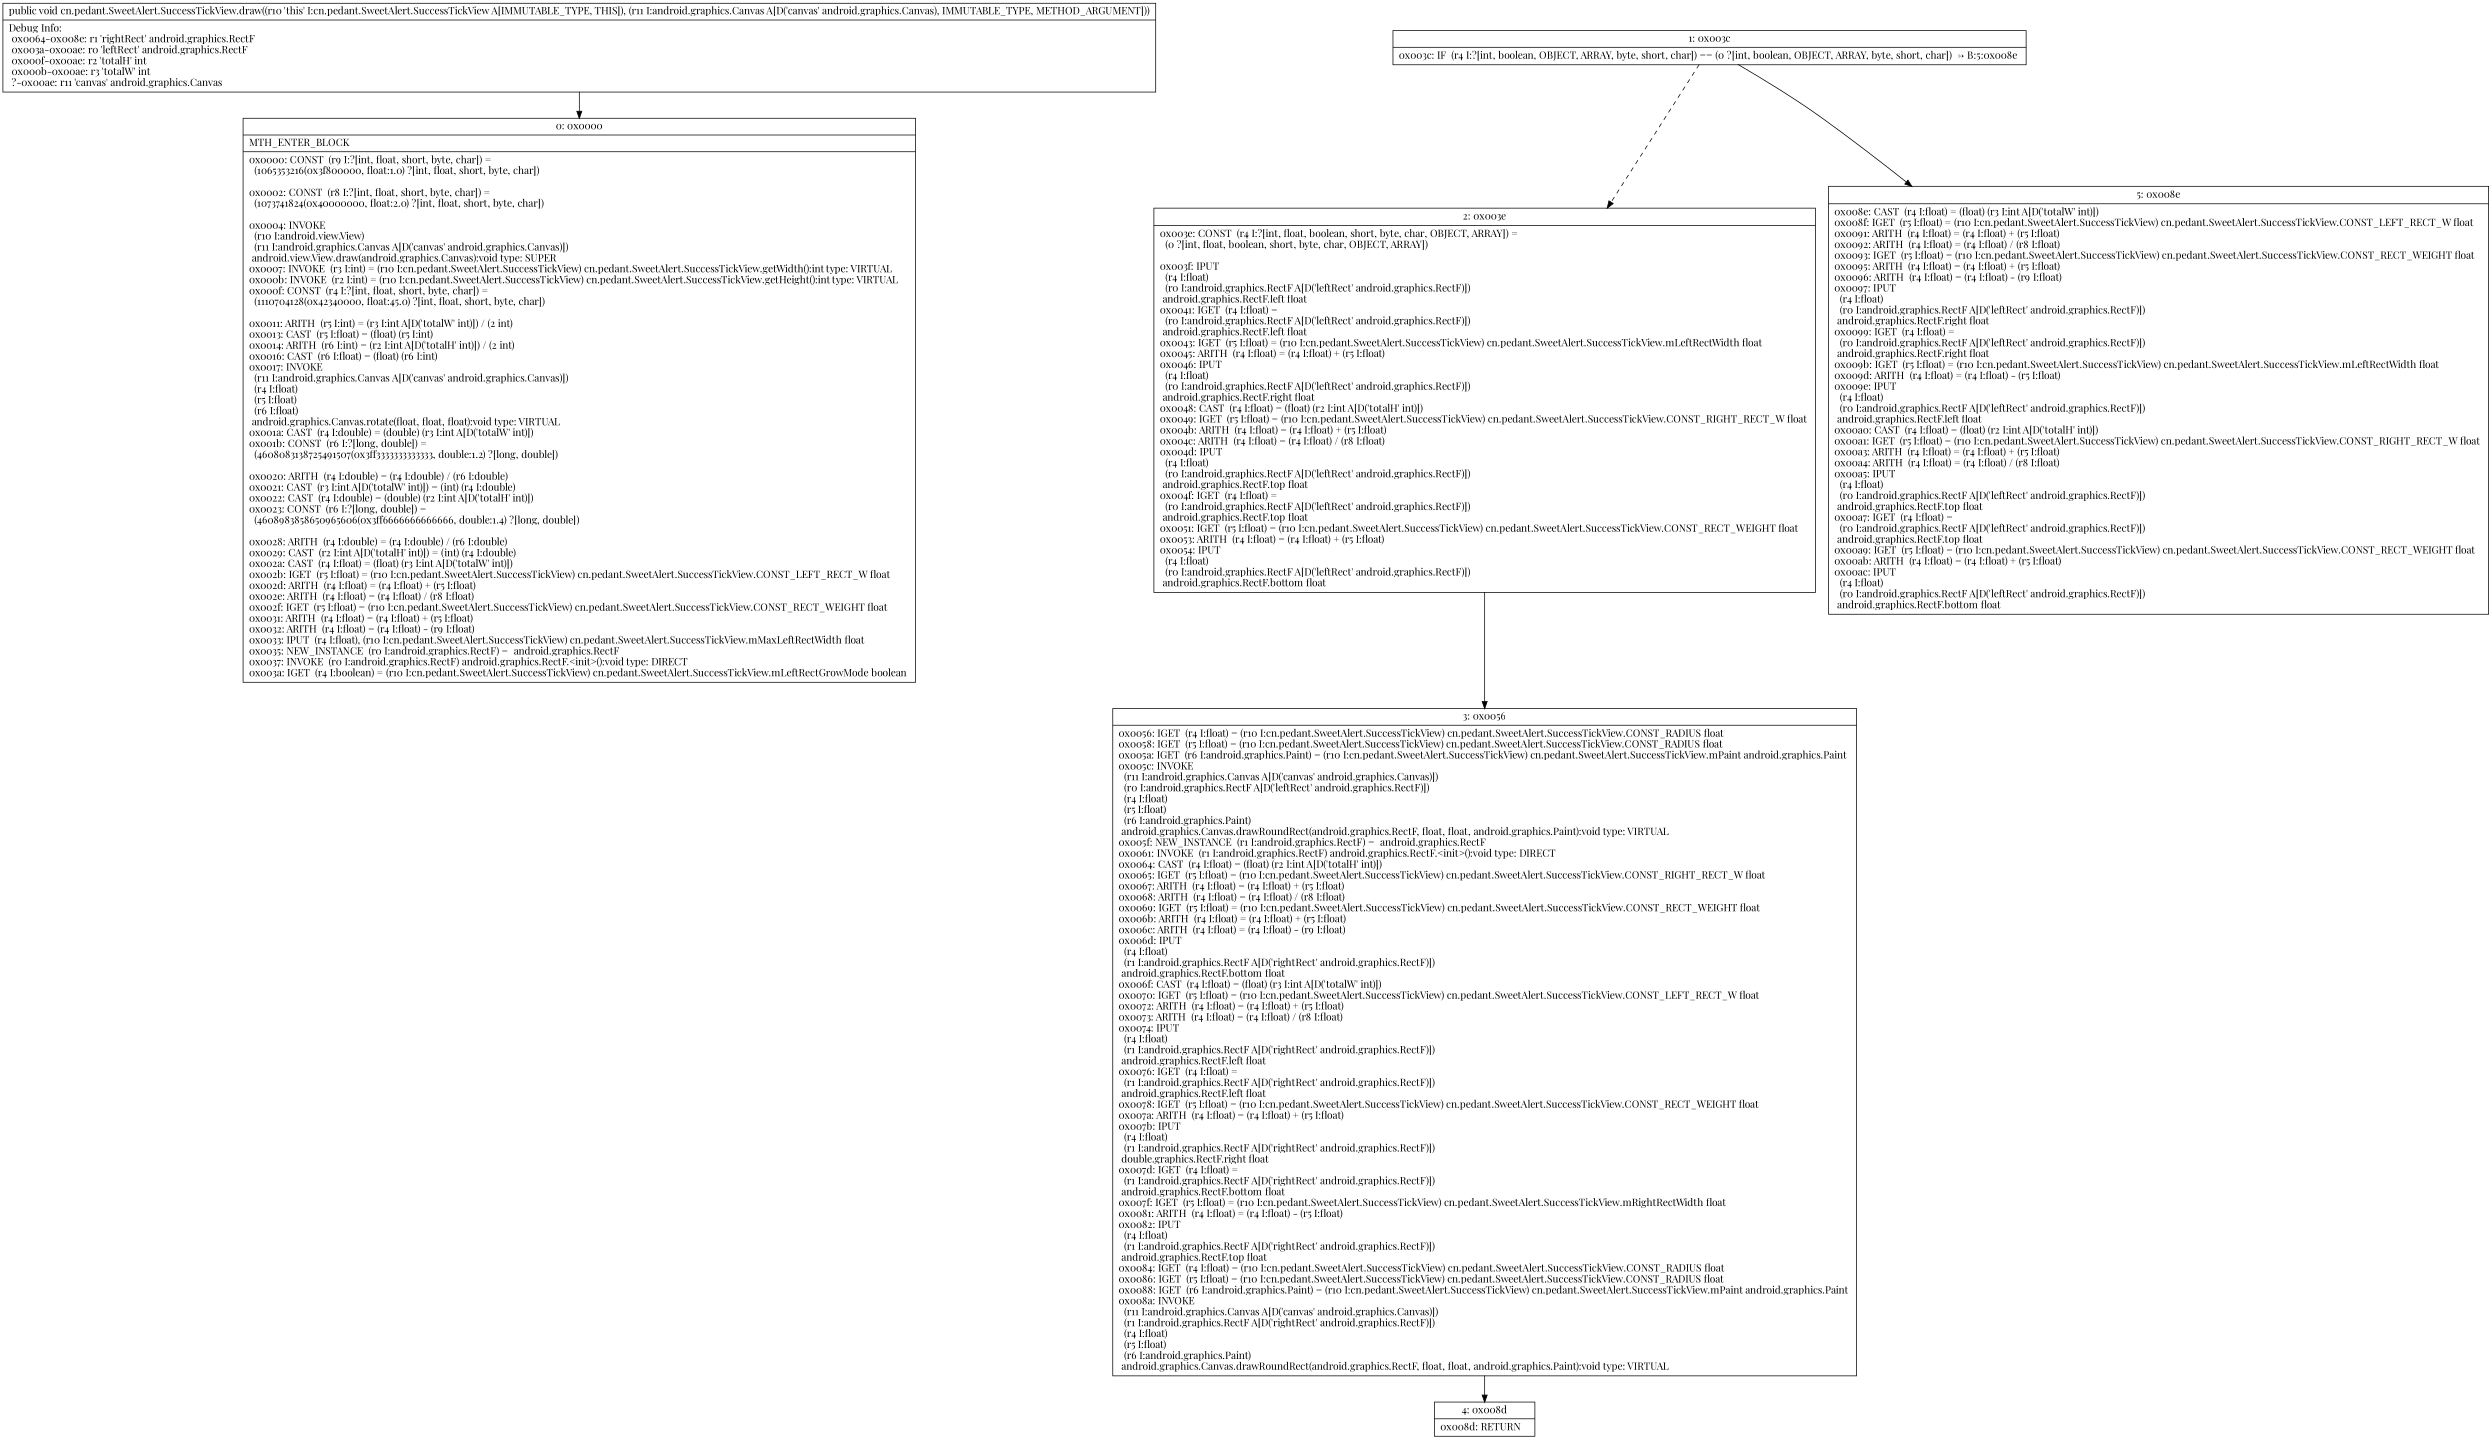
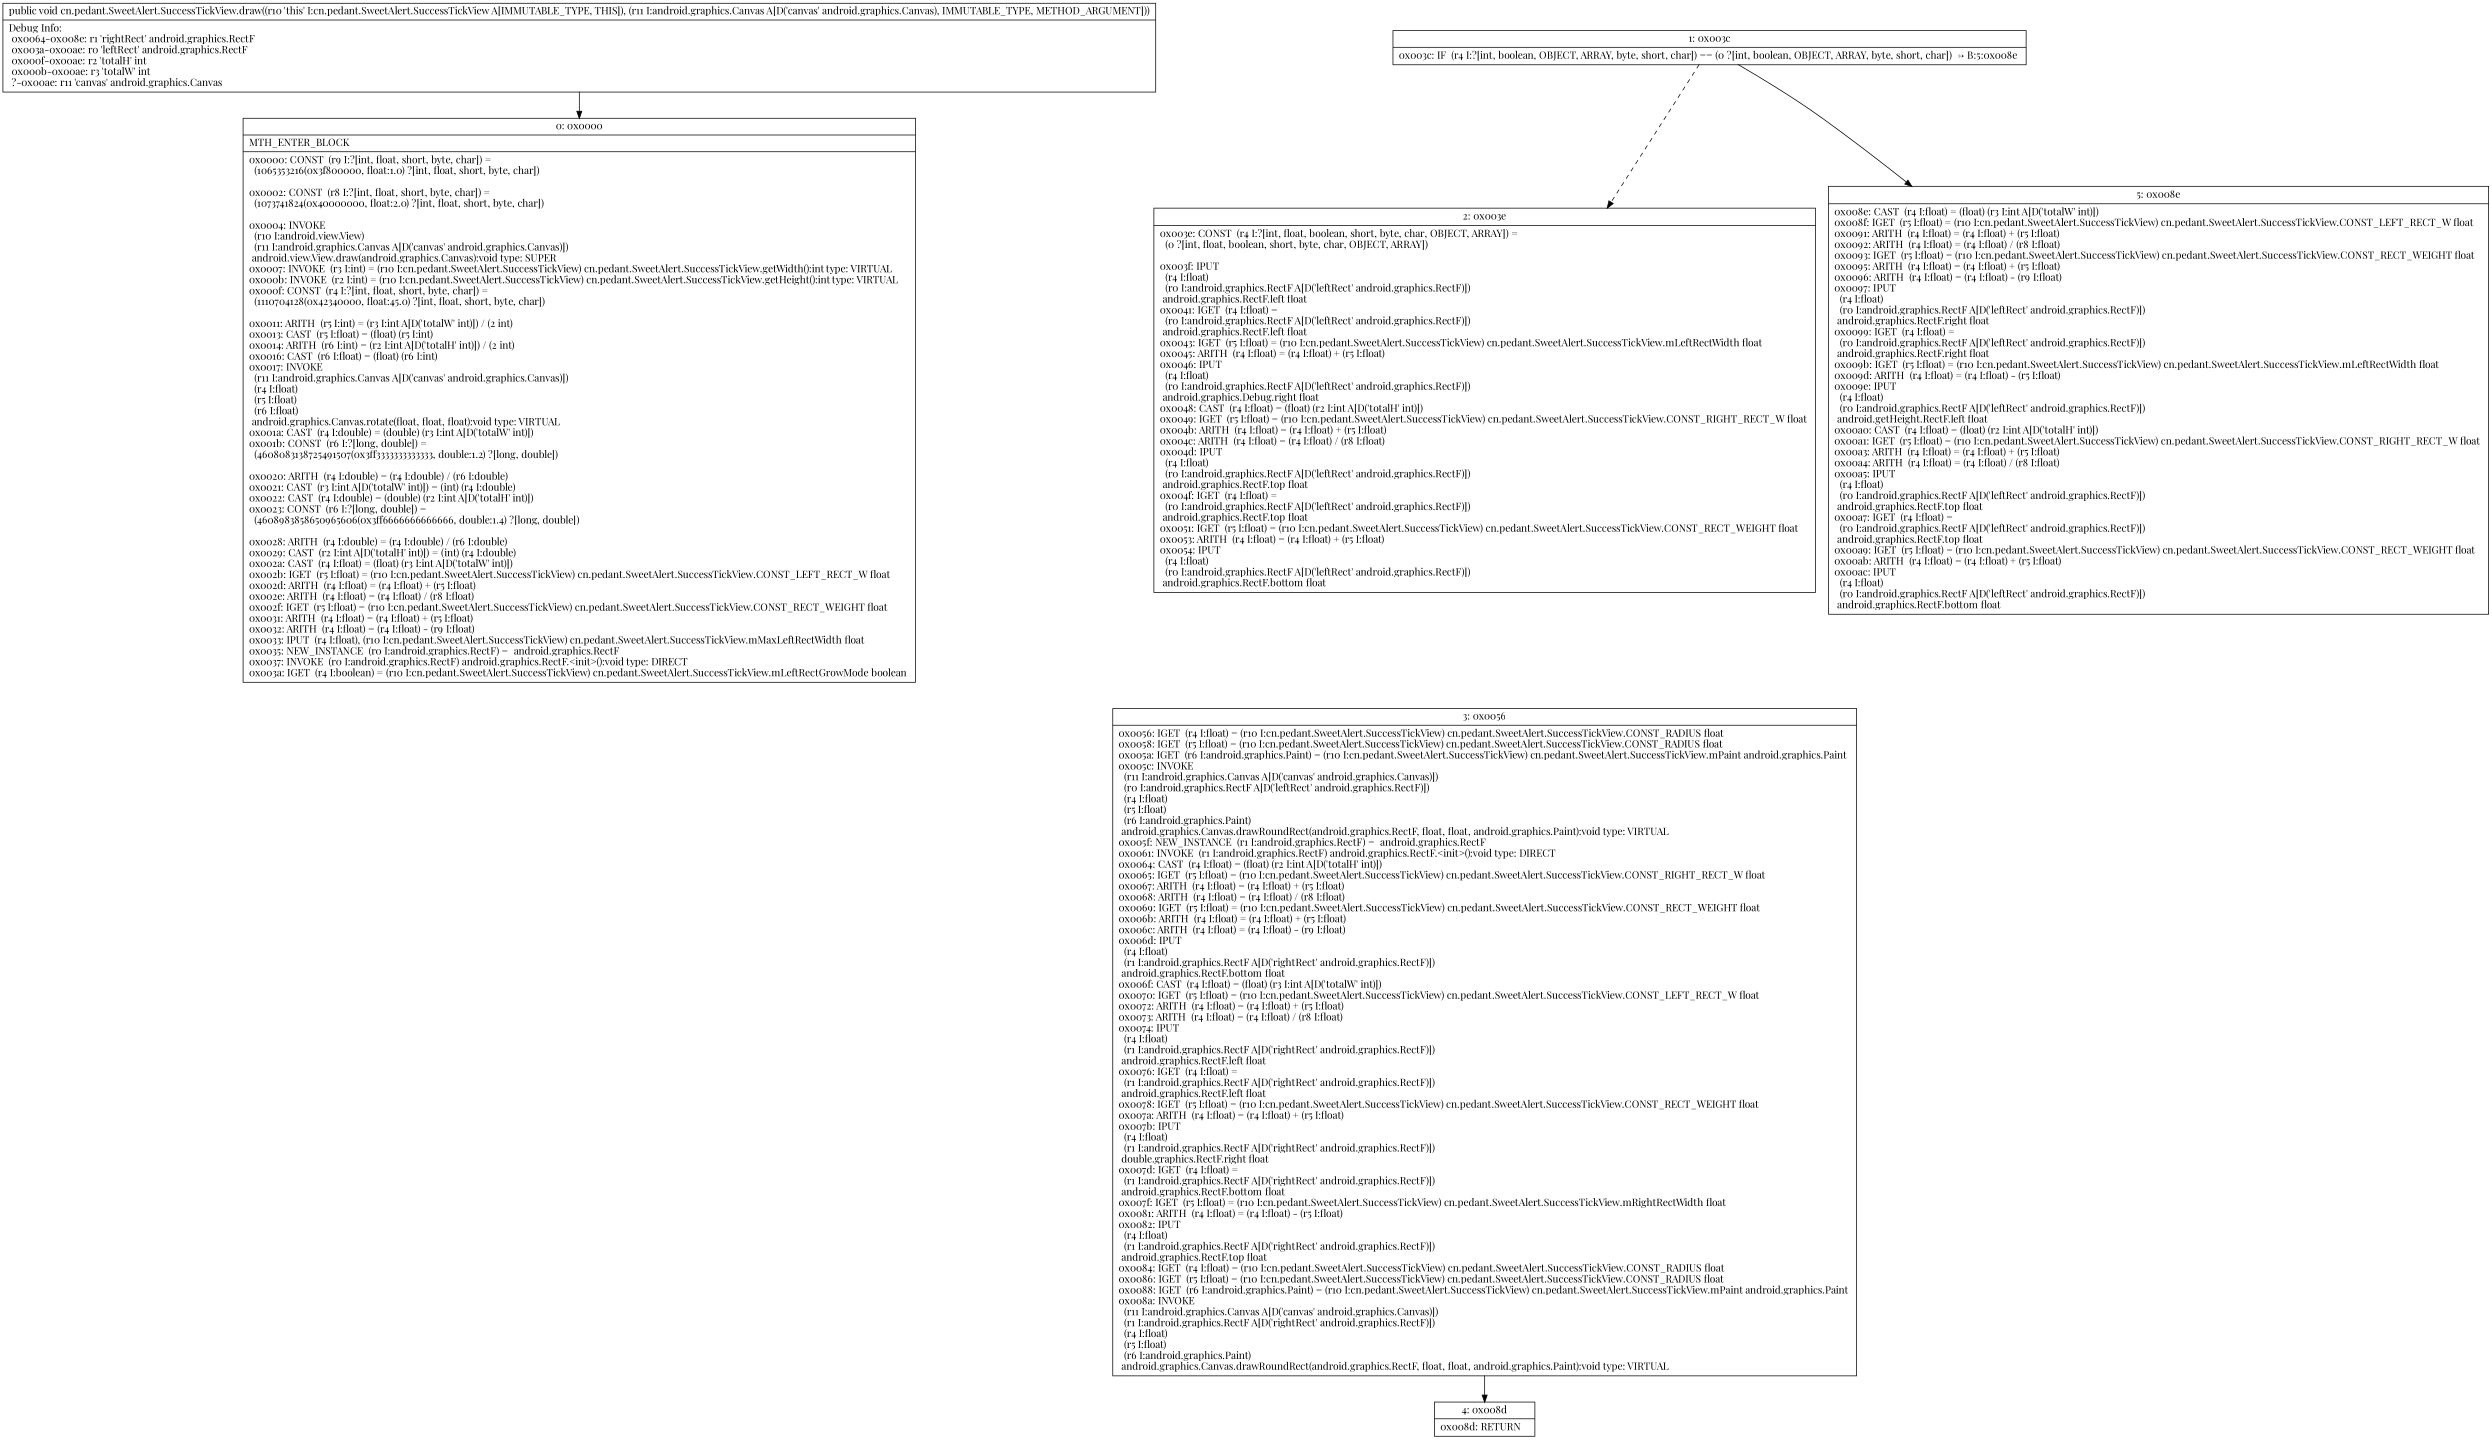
(1239, 398) -> (1241, 398)
(1909, 420) -> (1912, 420)
(1485, 647) -> none
